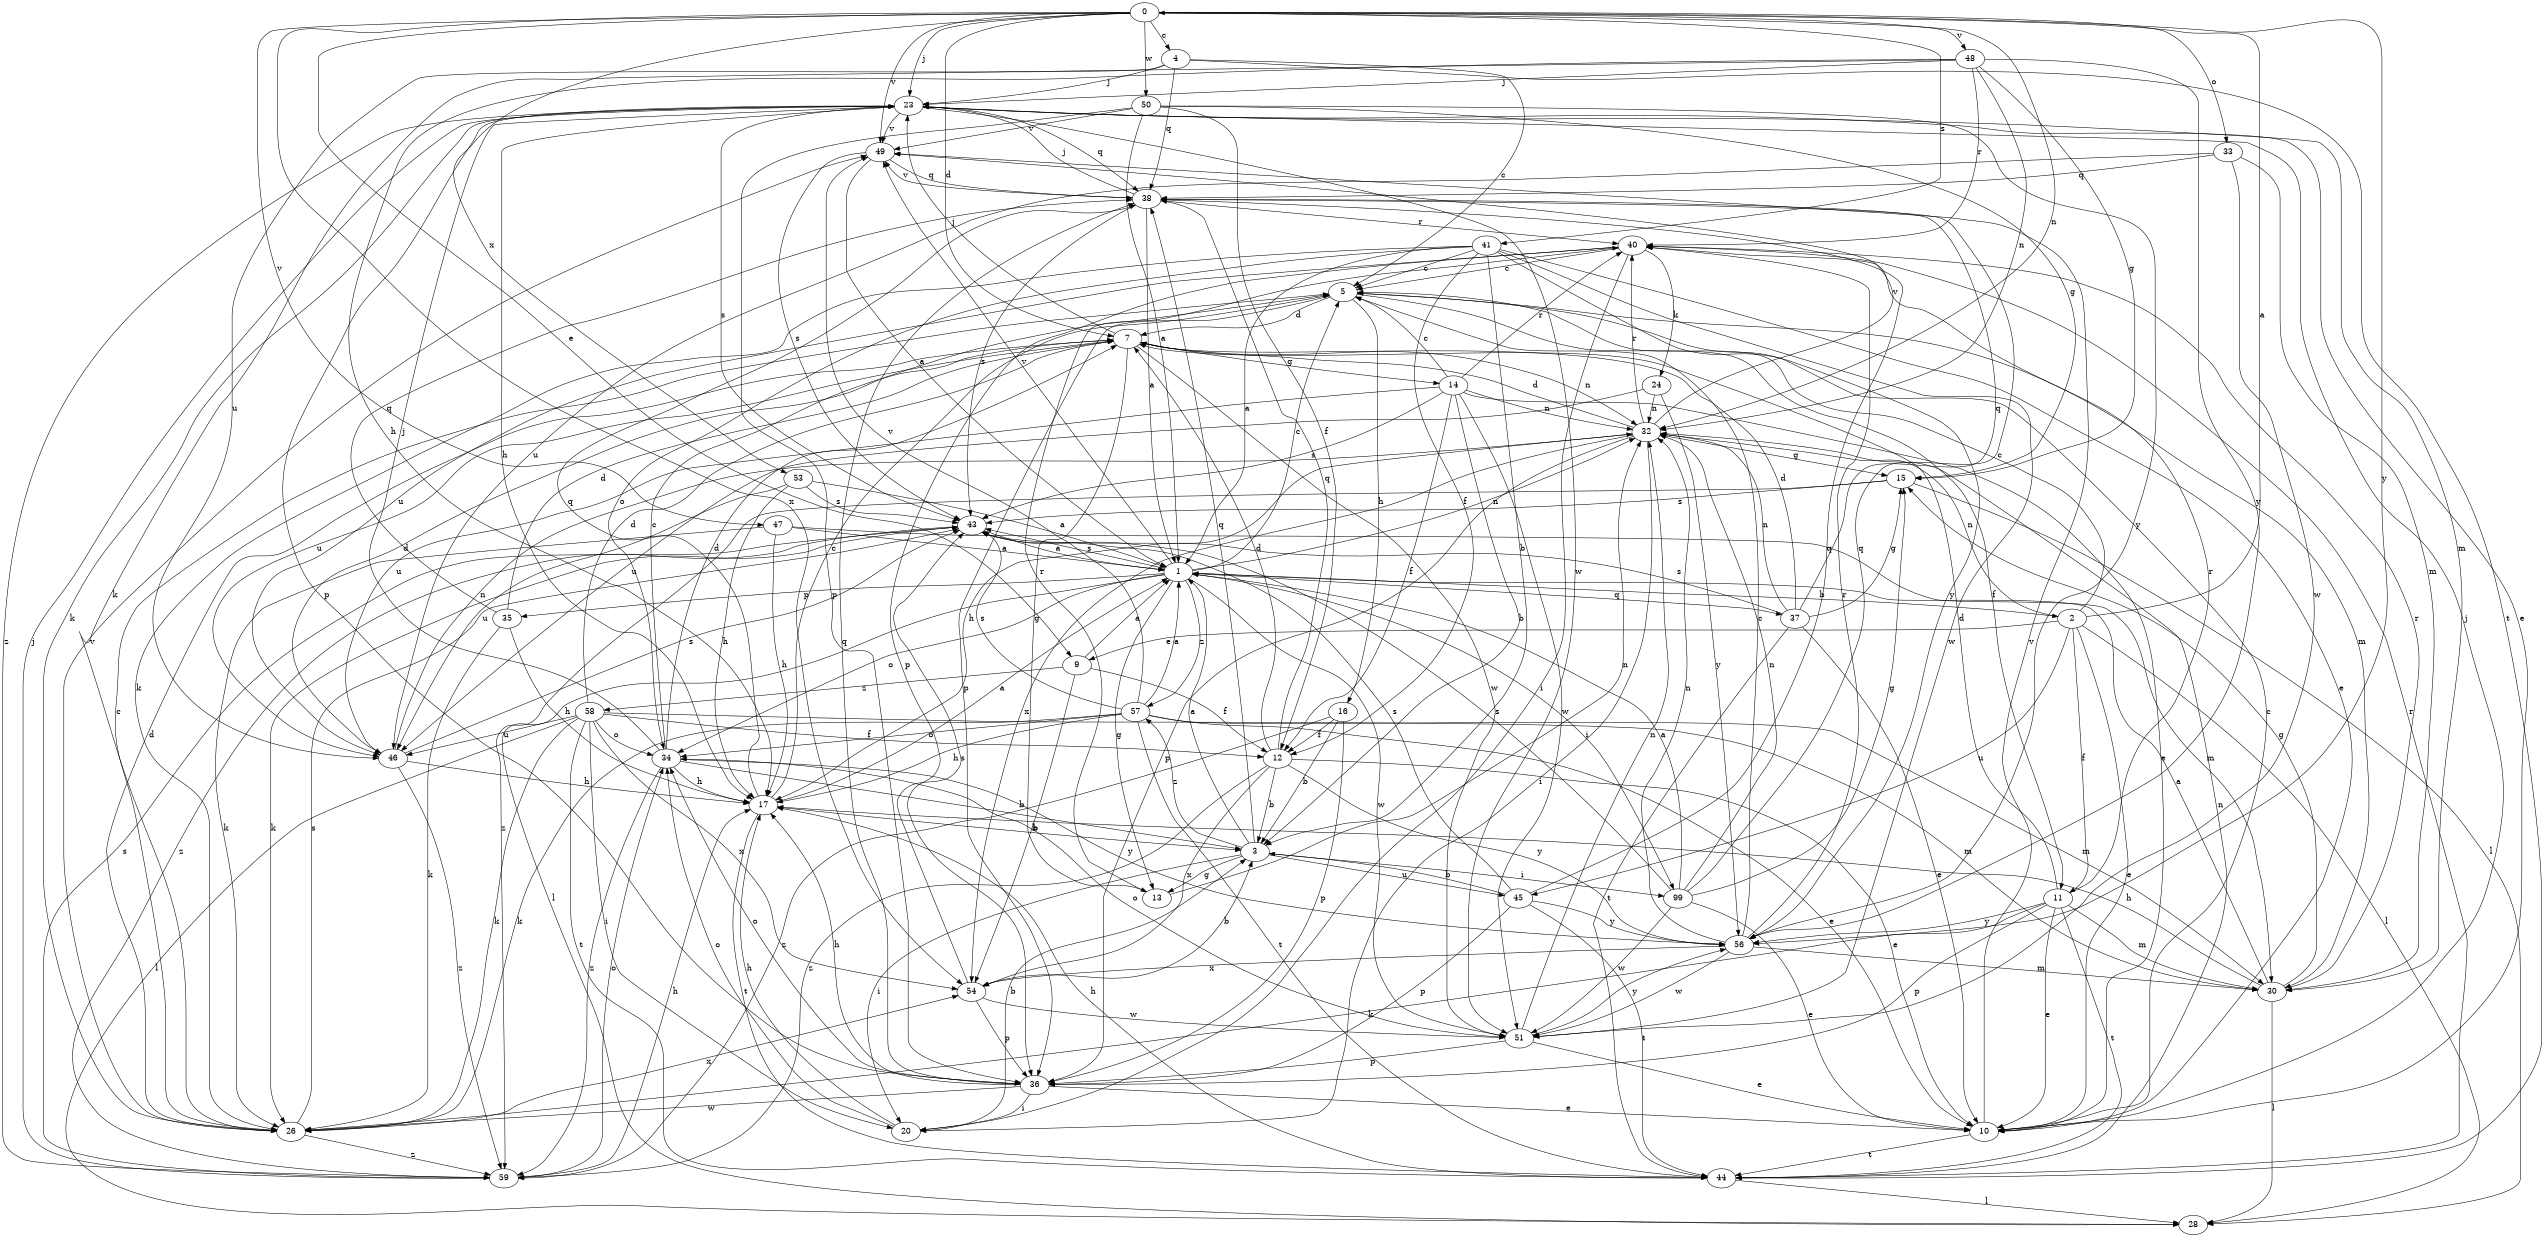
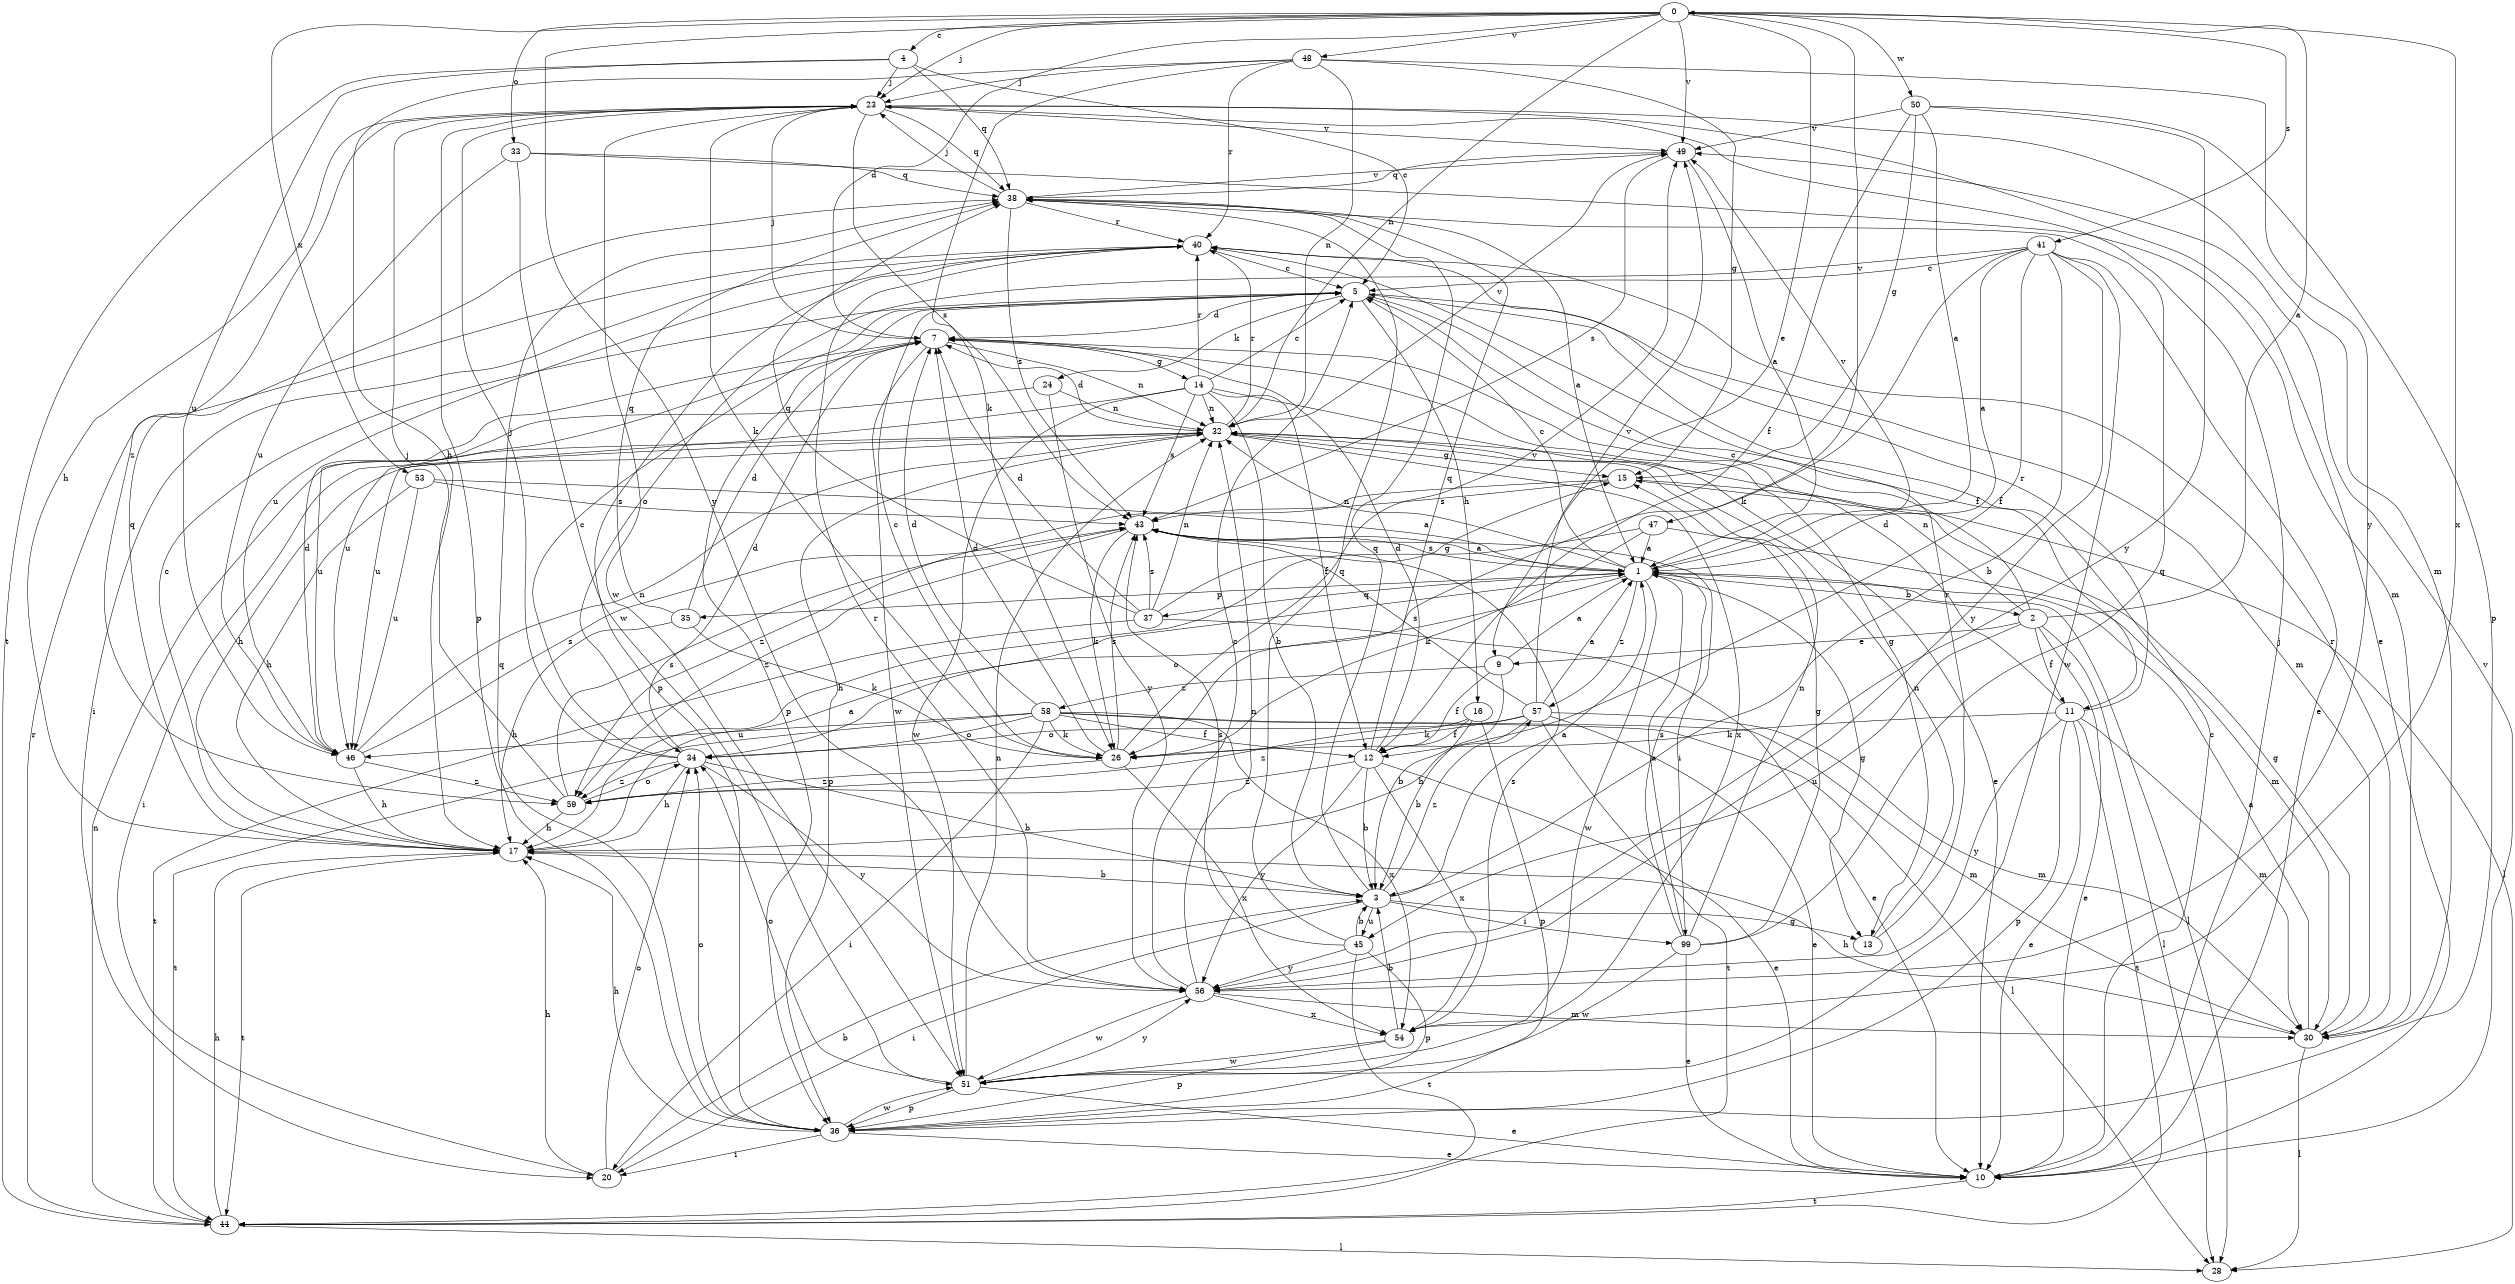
(1674, 306) -> (1204, 346)
(1027, 843) -> (1419, 761)
(683, 1107) -> (894, 1101)
